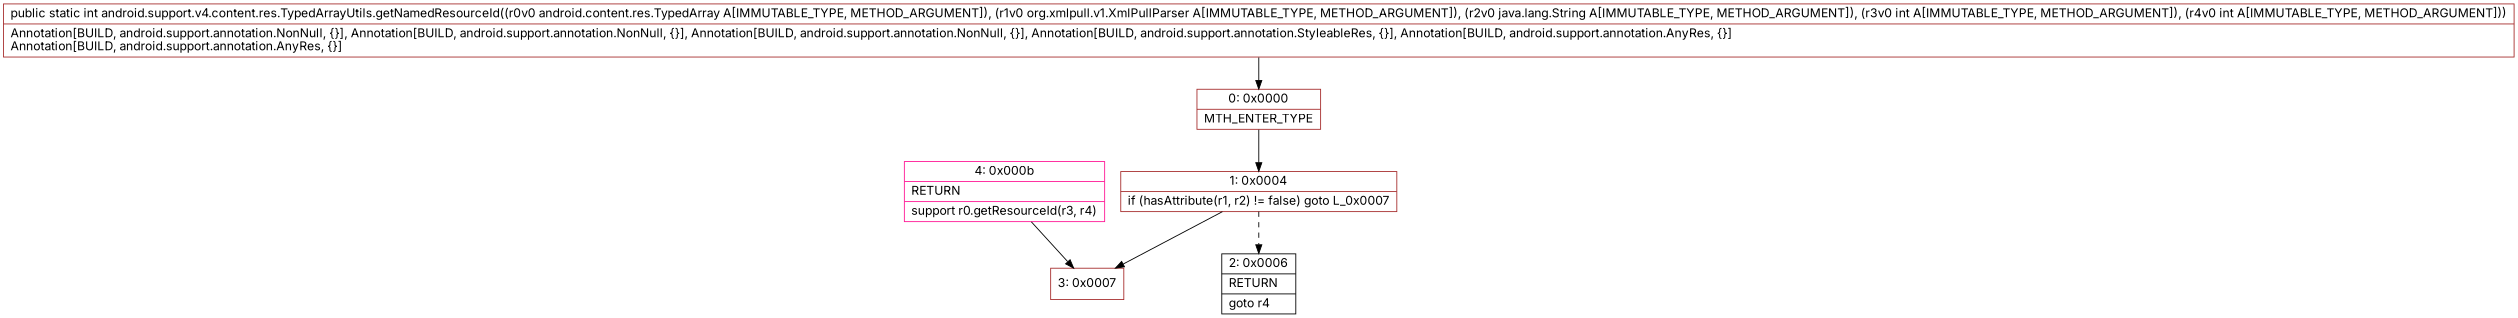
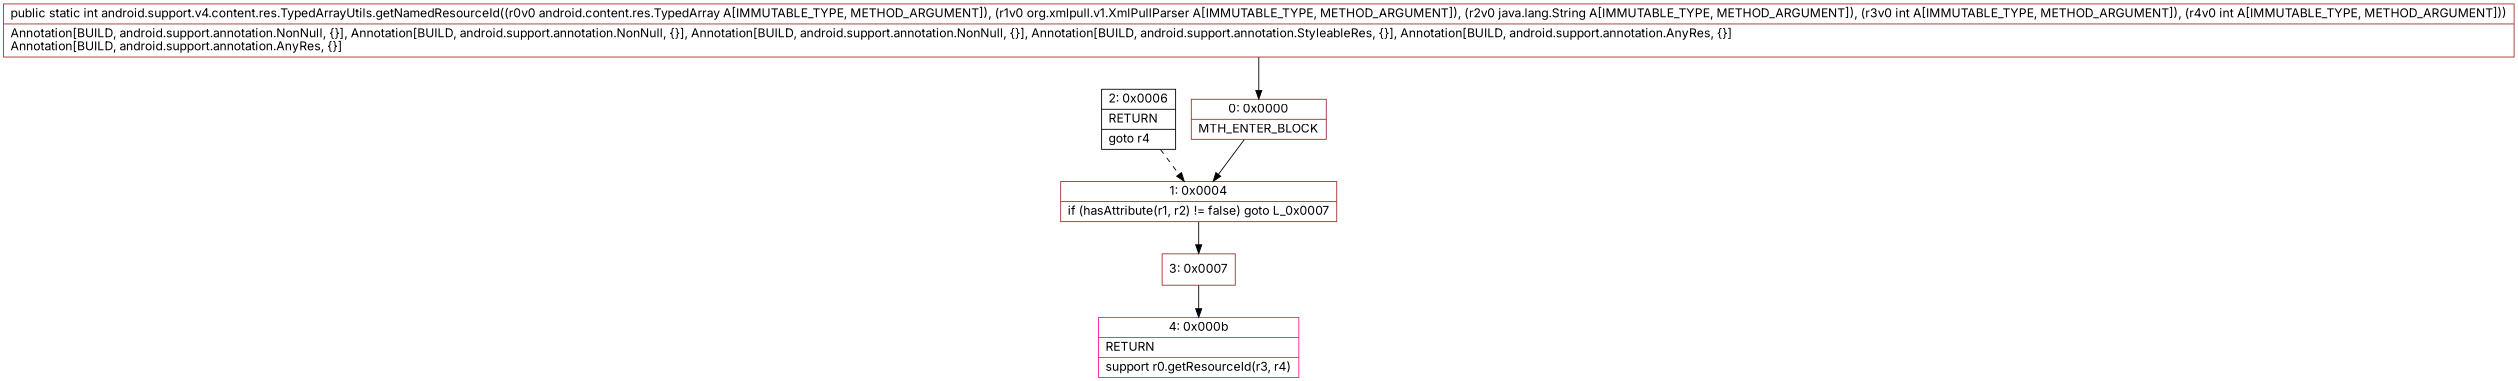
(1259, 119) -> (1259, 129)
(1259, 228) -> (1170, 162)
(1050, 242) -> (1199, 297)
